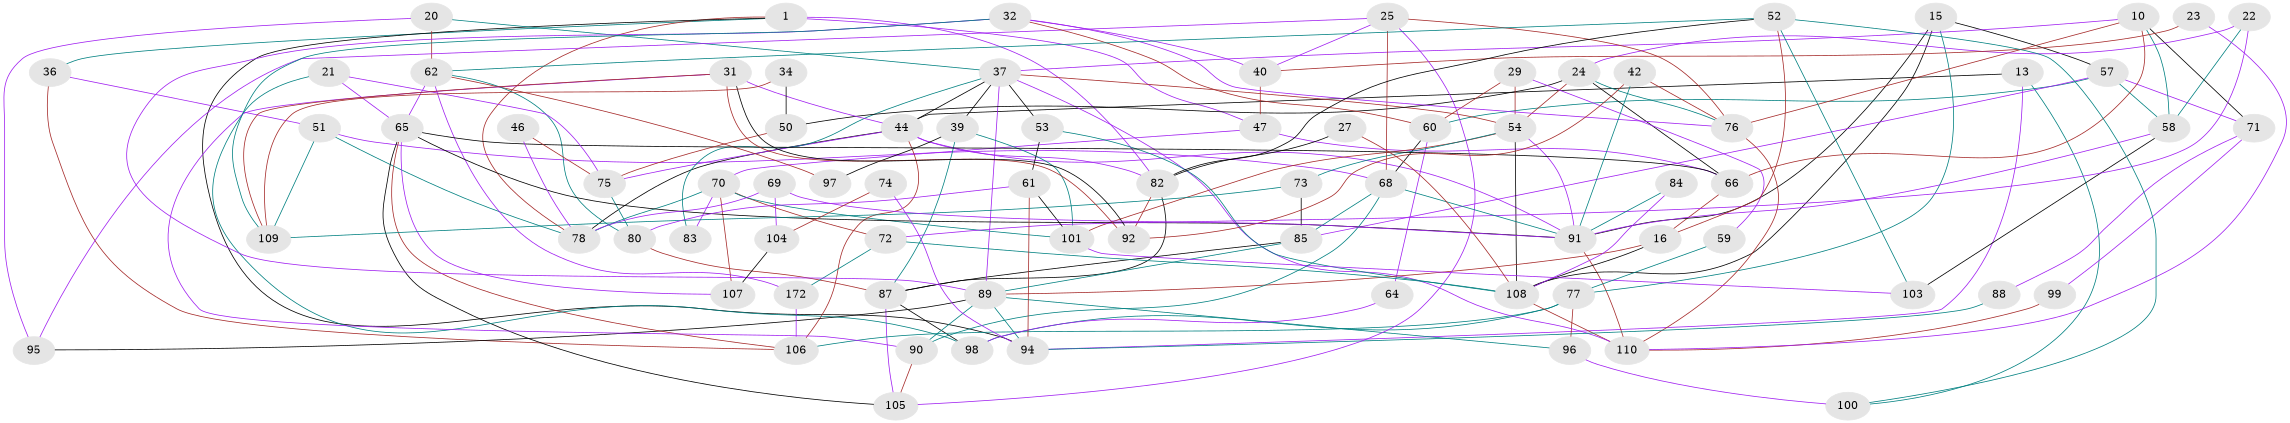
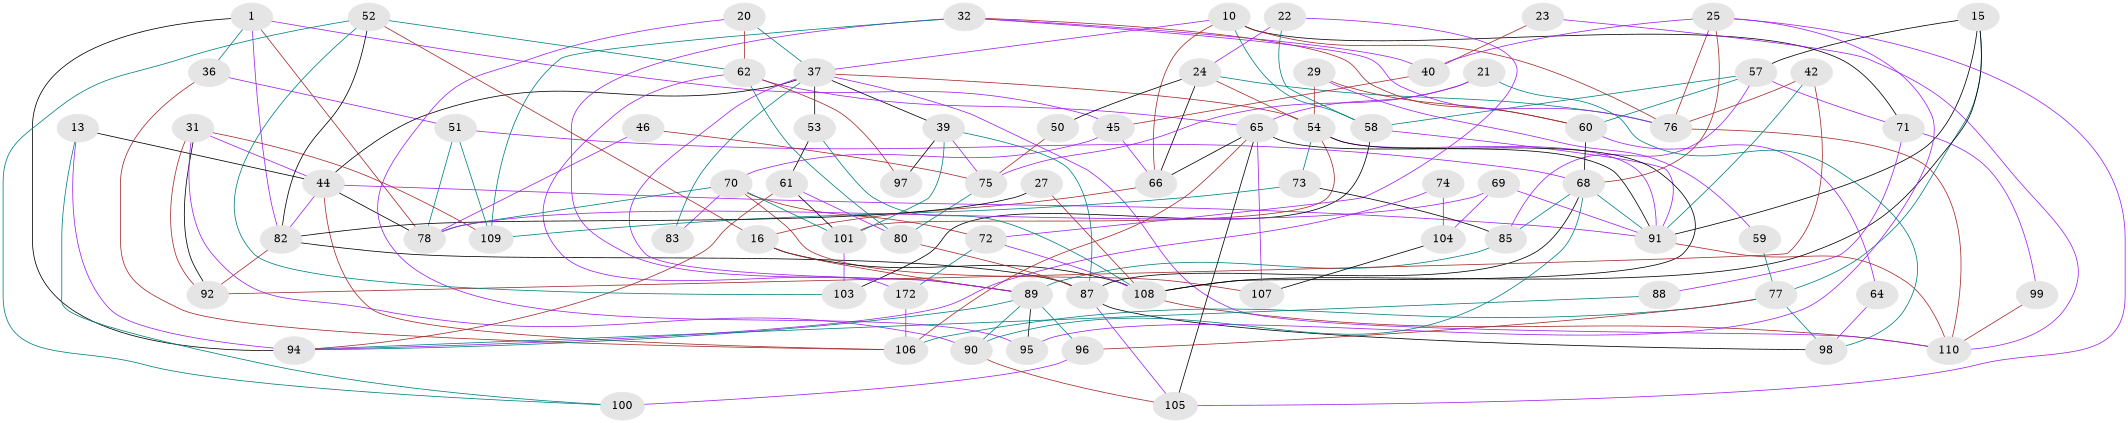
(786, 73) -> none
(1260, 128) -> (1114, 128)
(753, 154) -> (962, 152)
(1676, 184) -> none
(1098, 257) -> (1057, 261)
(1093, 264) -> (1444, 273)
